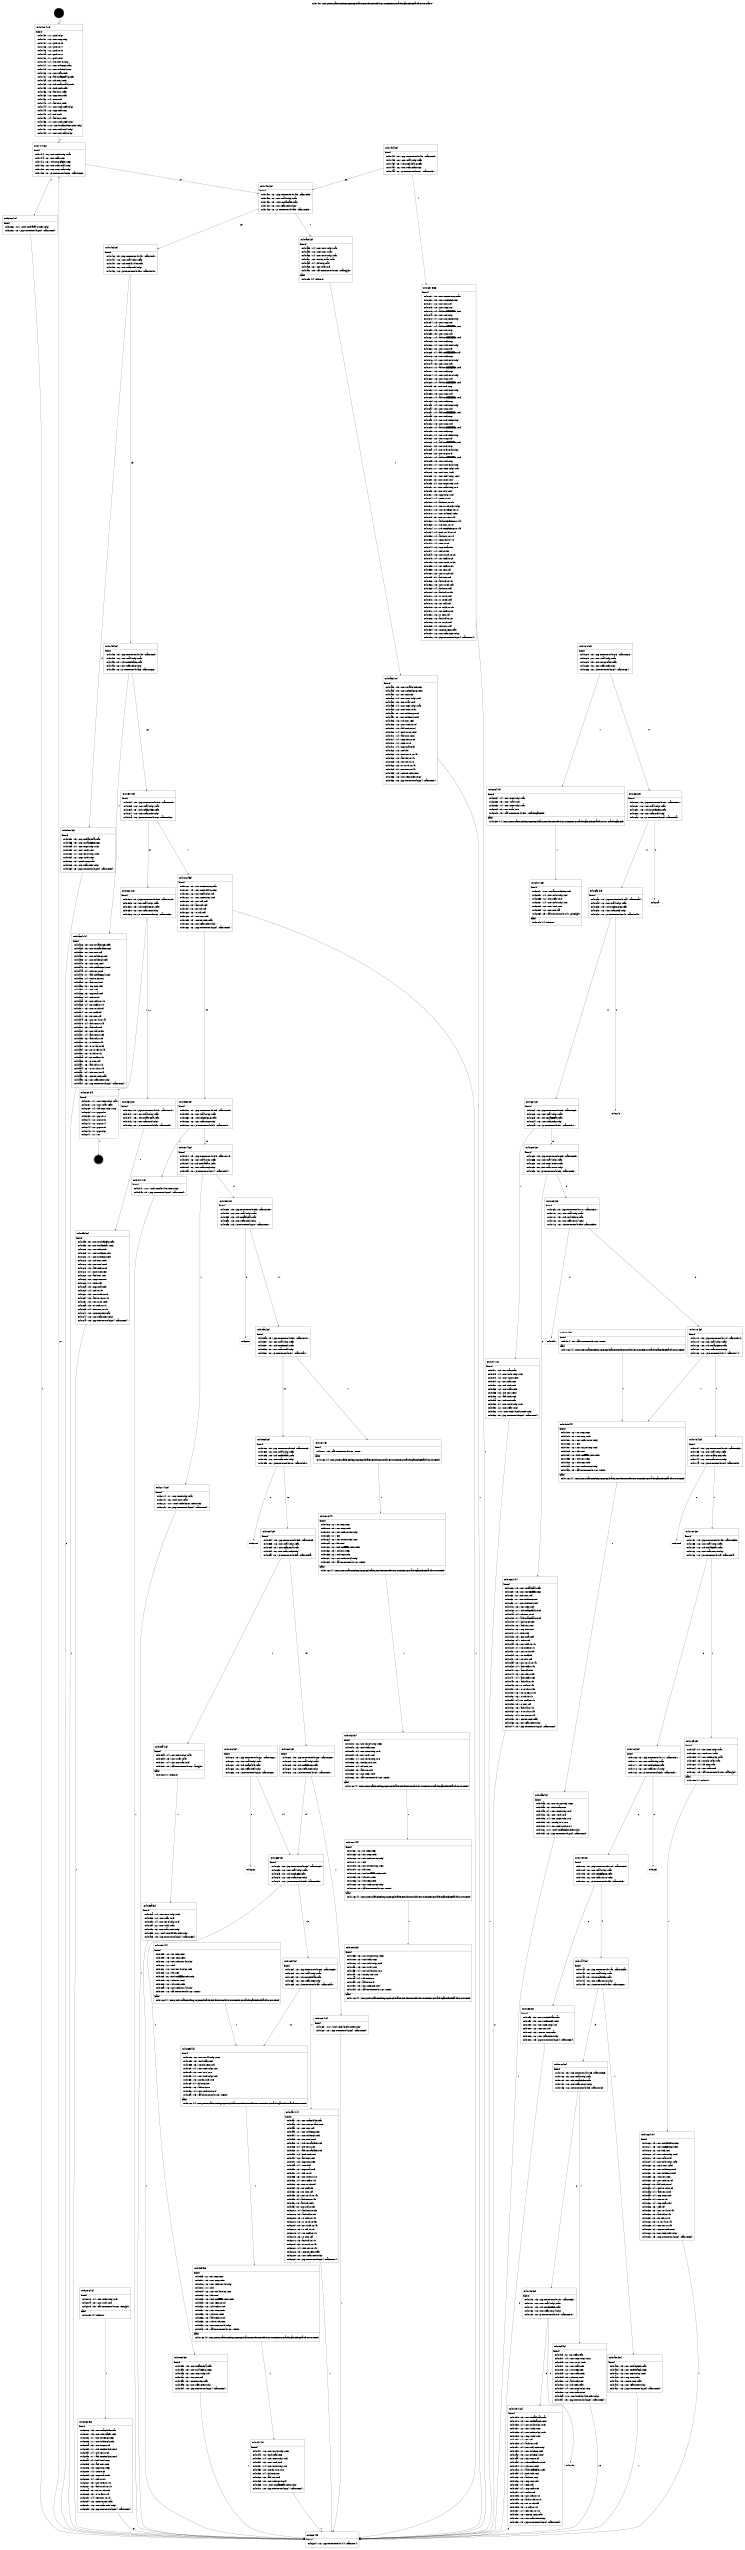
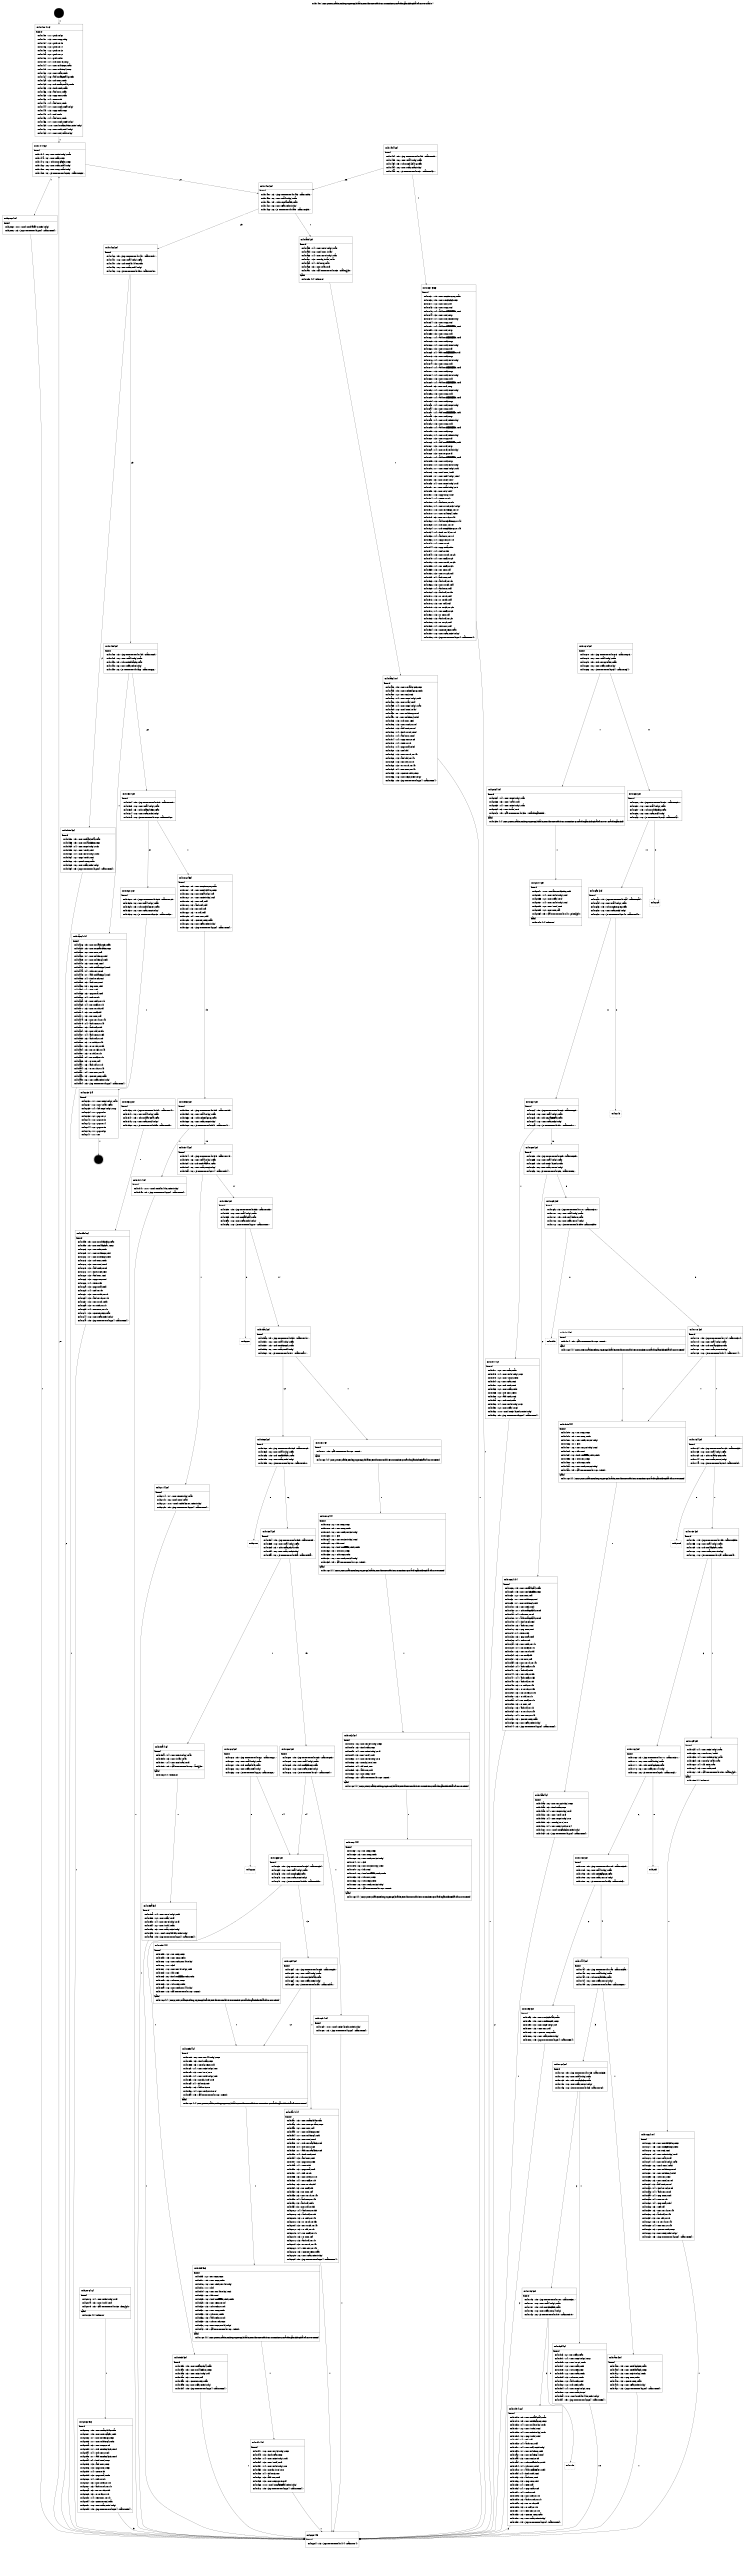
(148, 1008) -> none
(475, 1695) -> none
(408, 1973) -> none
